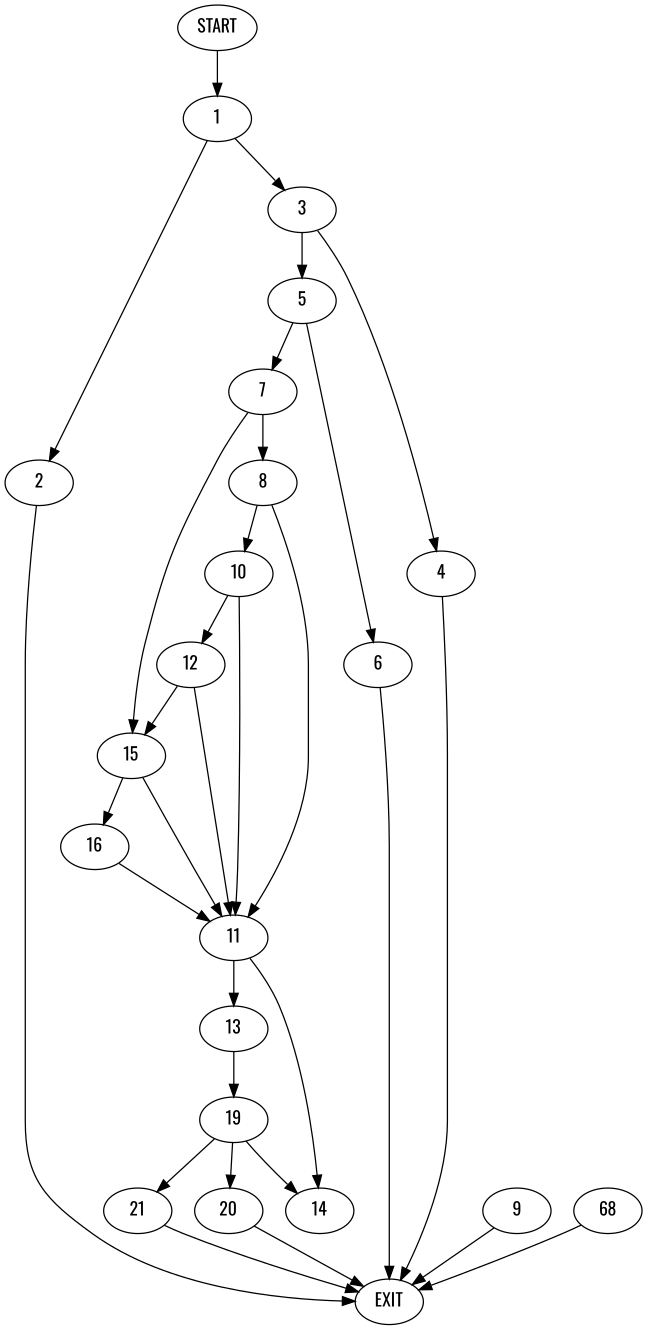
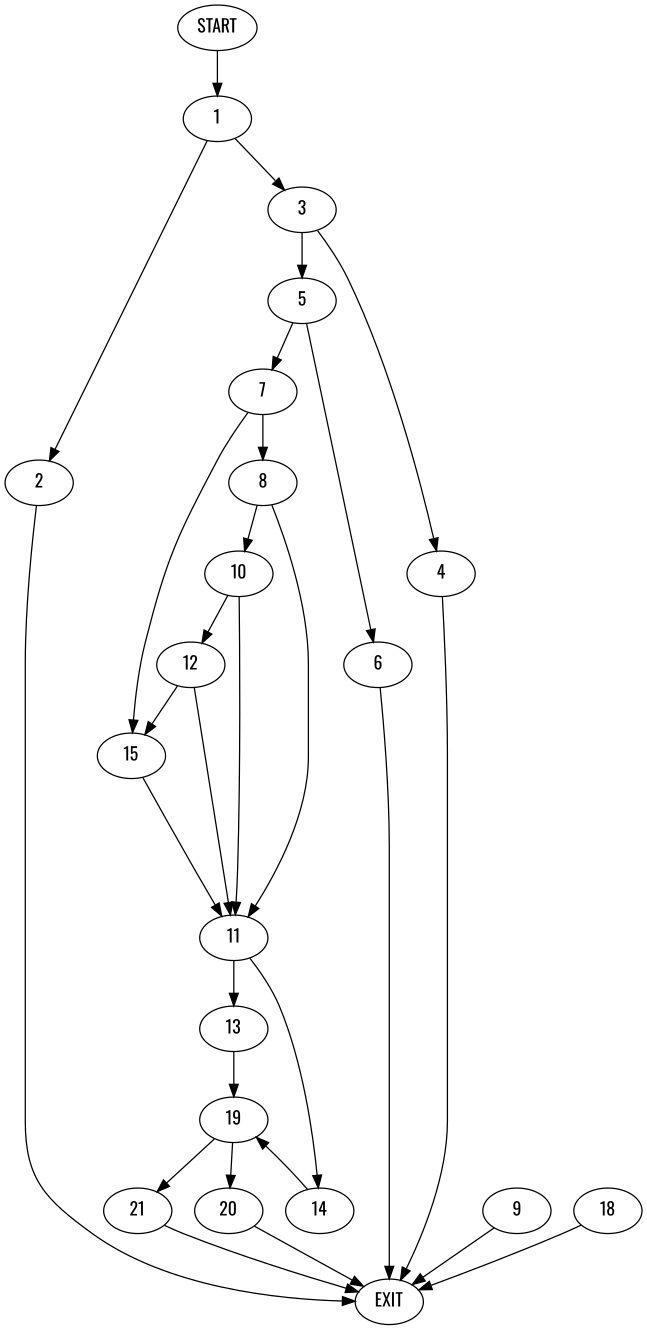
(95, 847) -> none
(266, 1163) -> (287, 1167)
(608, 1211) -> (608, 1211)
